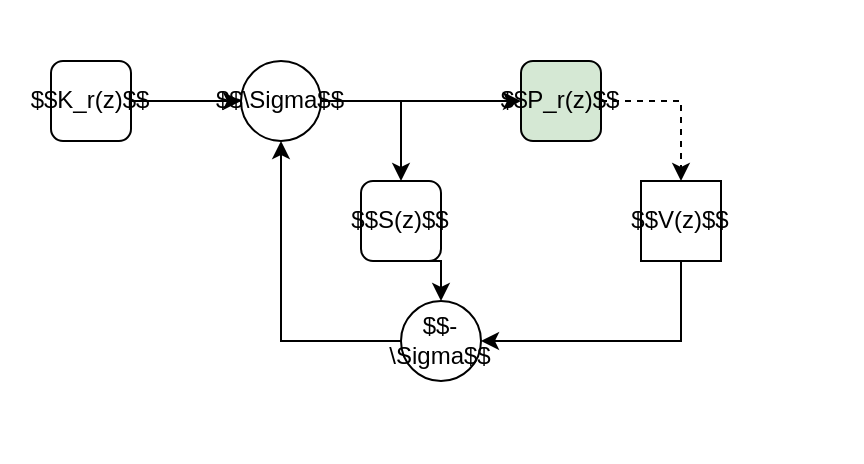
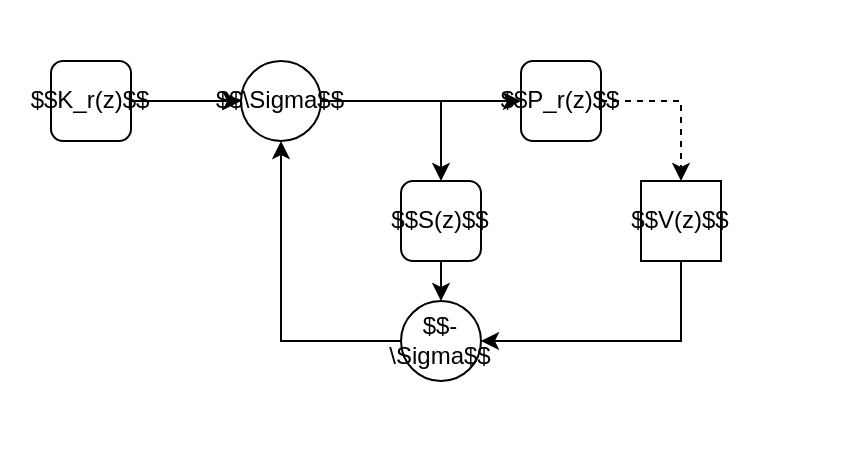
(561, 101) -> (561, 101)
(401, 221) -> (441, 221)
